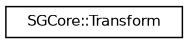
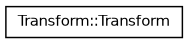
(94, 22) -> (94, 22)
